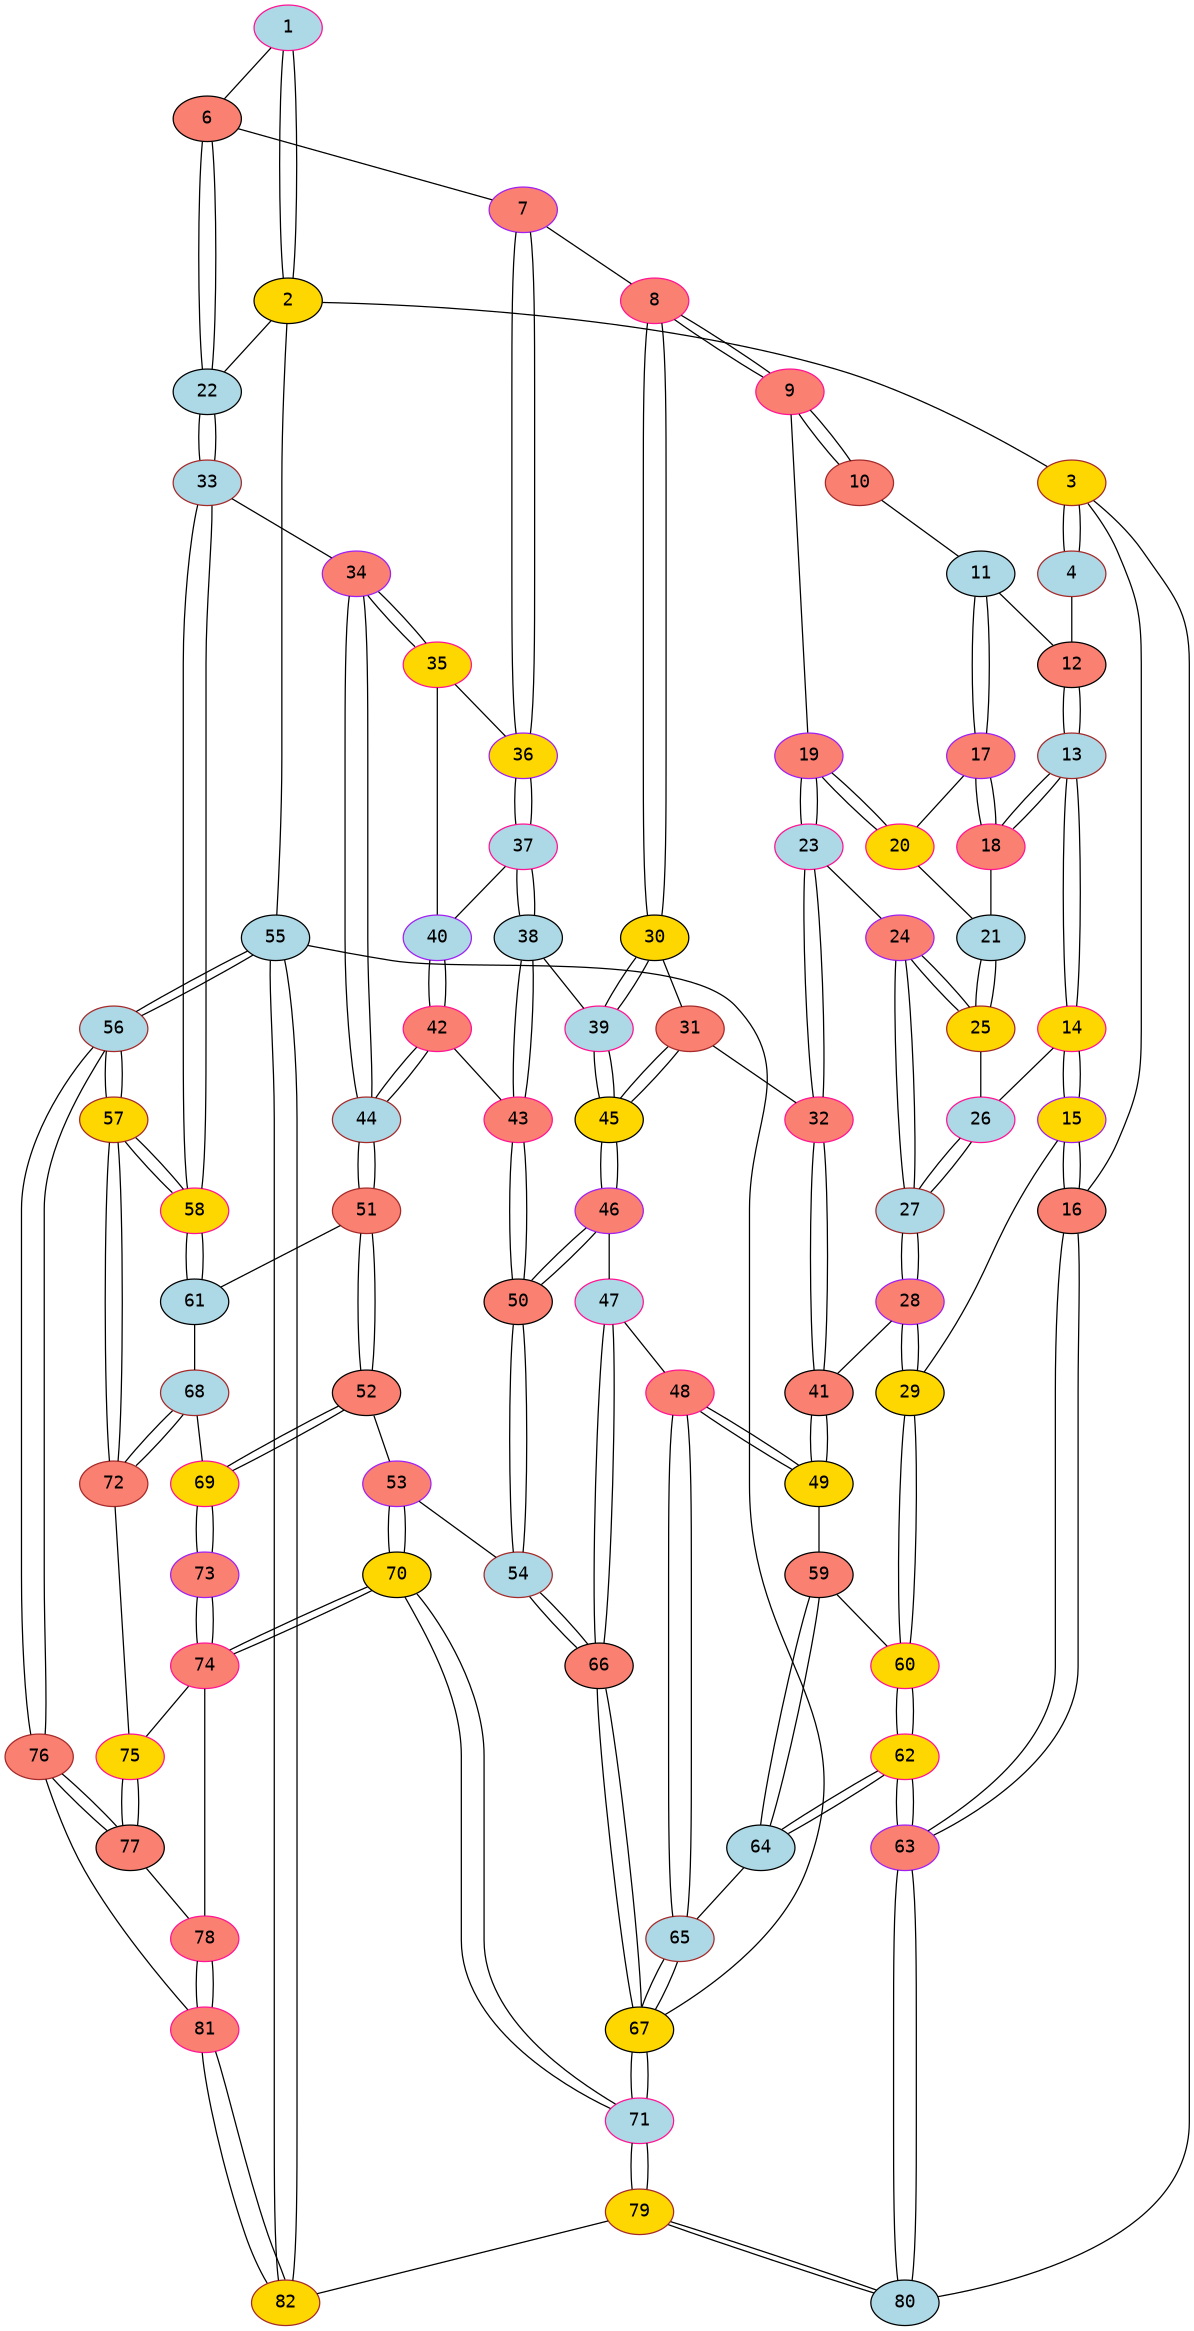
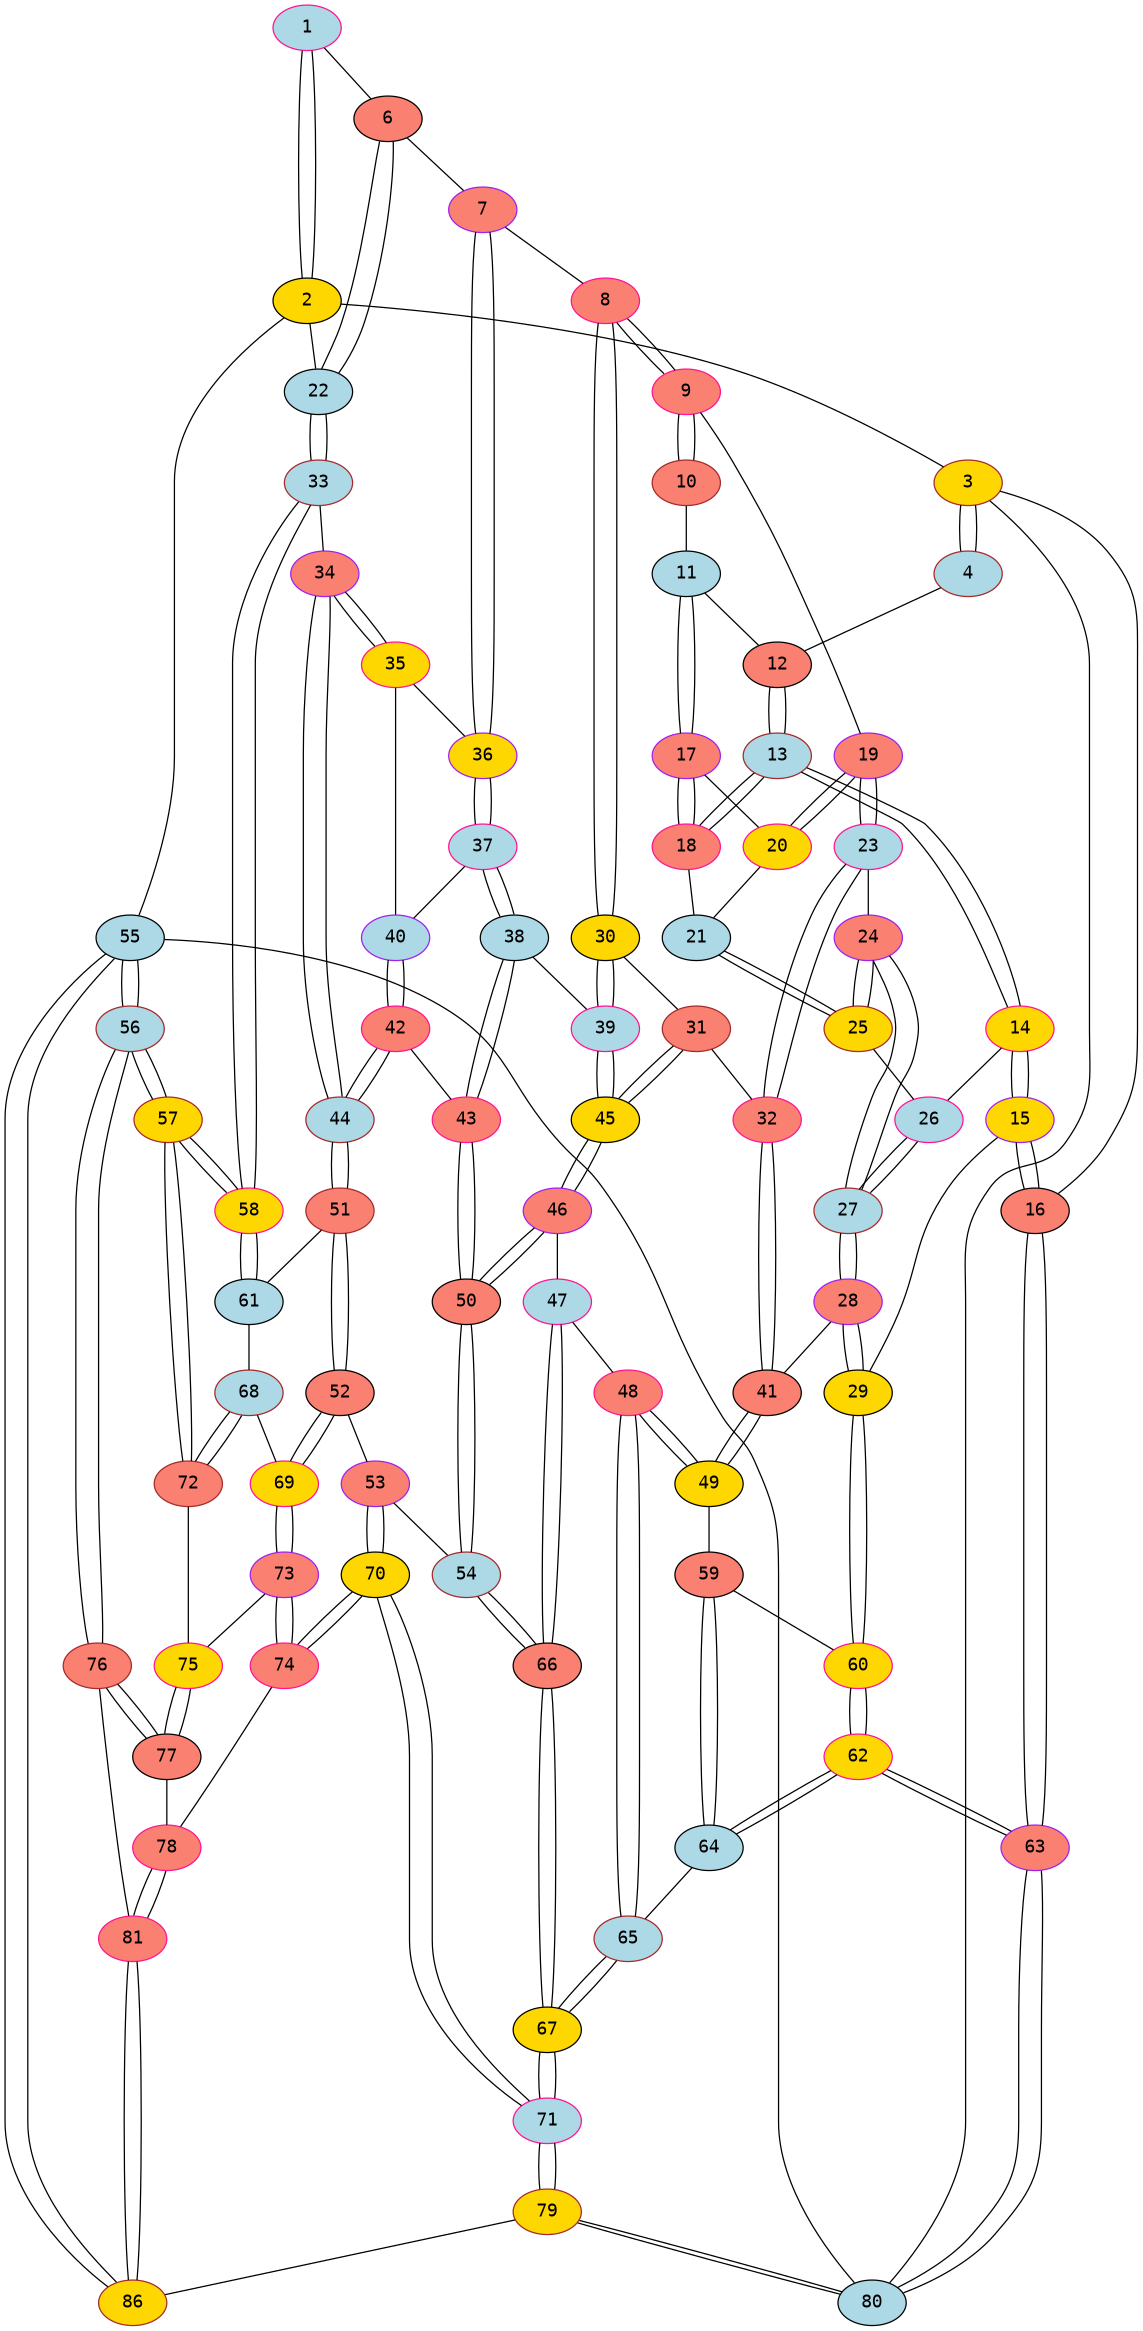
(749, 1324) -> (755, 1461)
(167, 1711) -> (236, 1620)
(286, 2303) -> (133, 2303)
